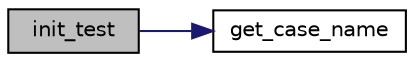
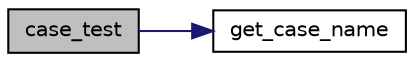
(74, 31) -> (74, 31)
